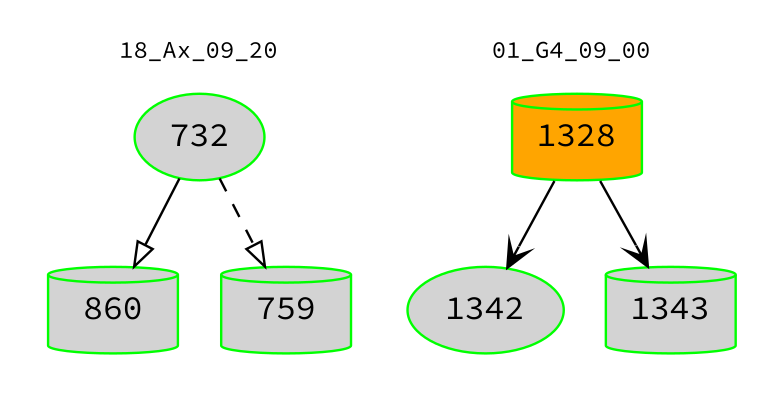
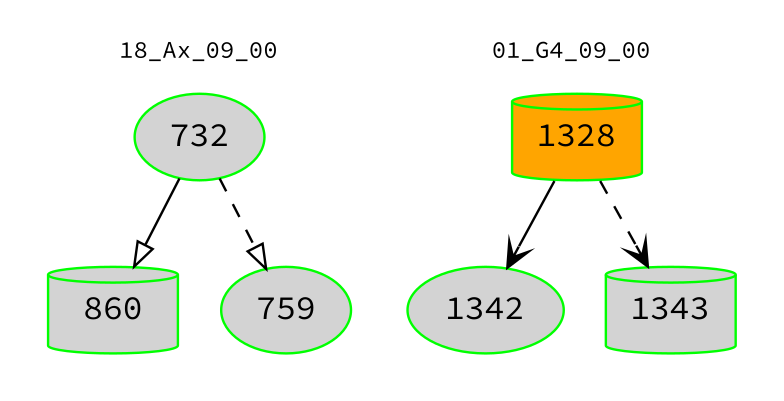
(200, 52) -> (200, 52)
(618, 213) -> (618, 213)
(286, 310) -> (286, 310)
